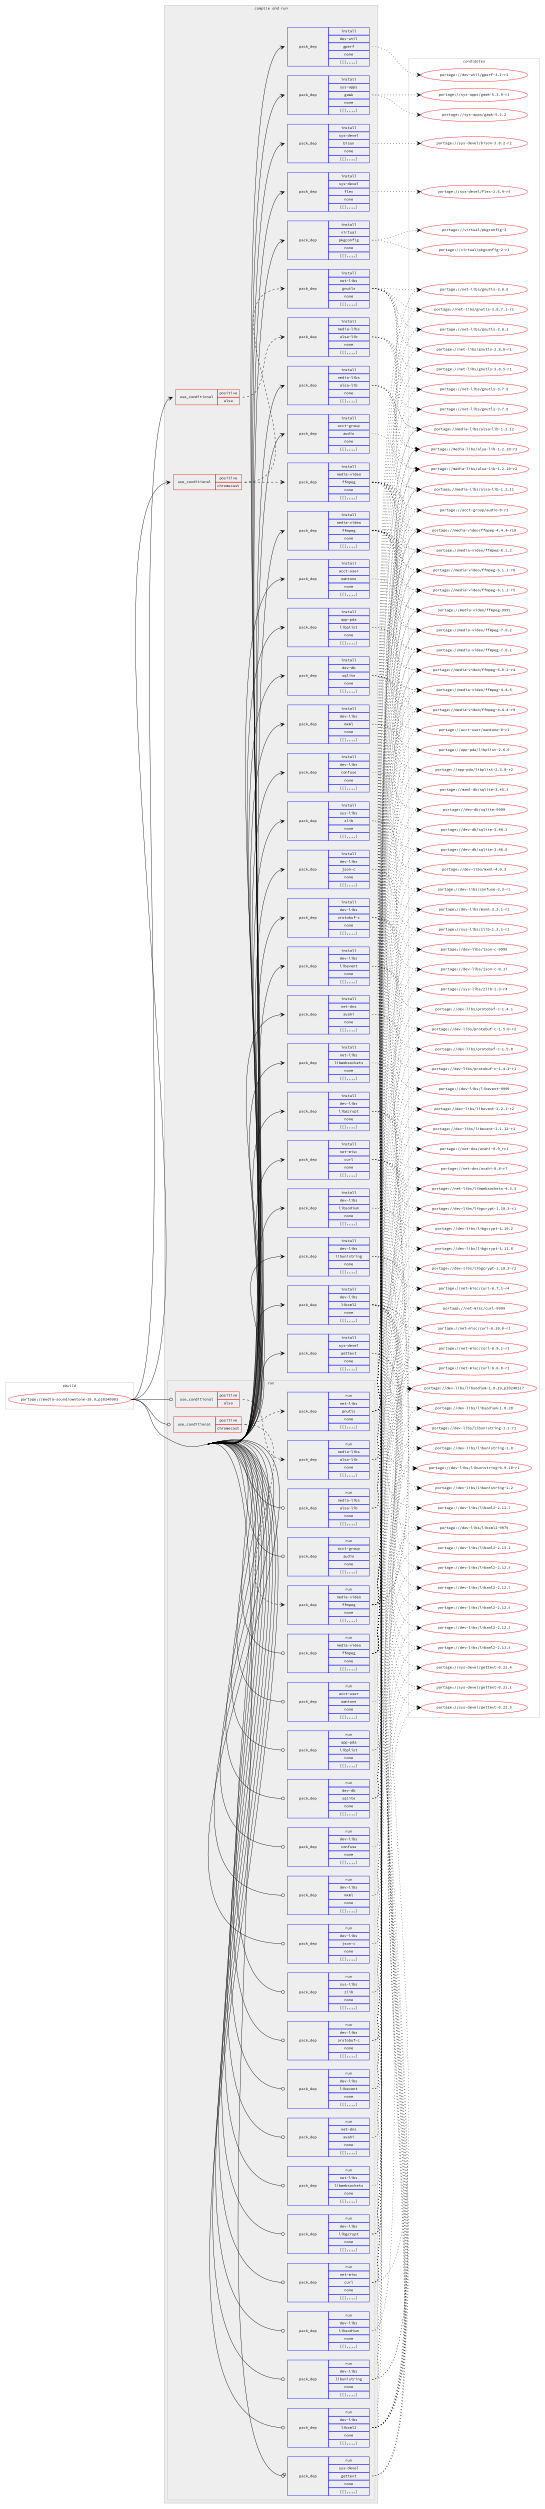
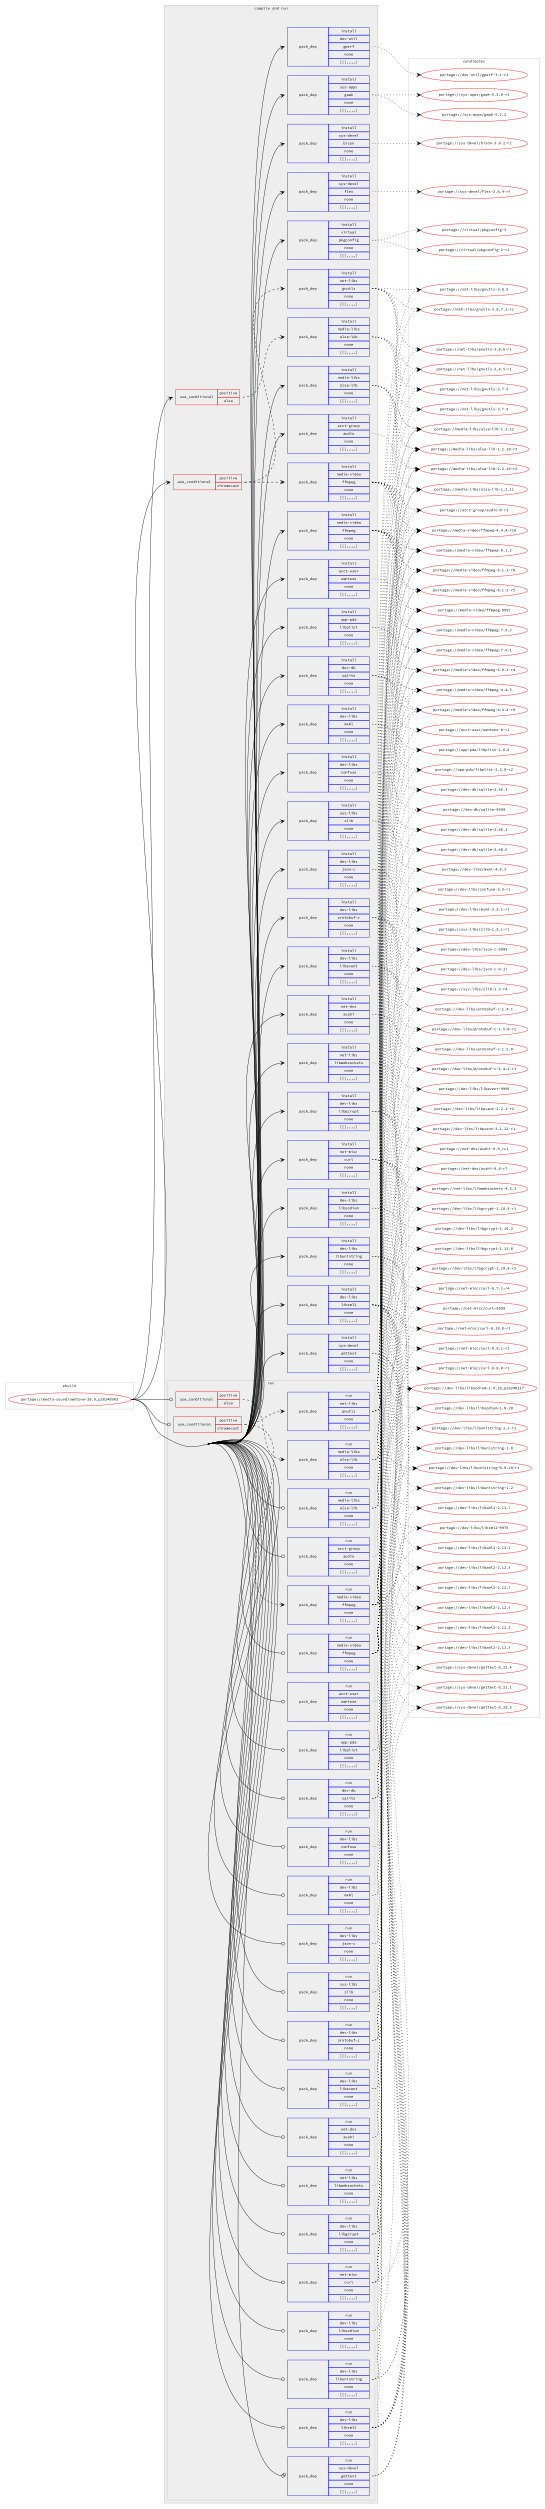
(474, 330) -> none
(474, 790) -> (474, 790)
